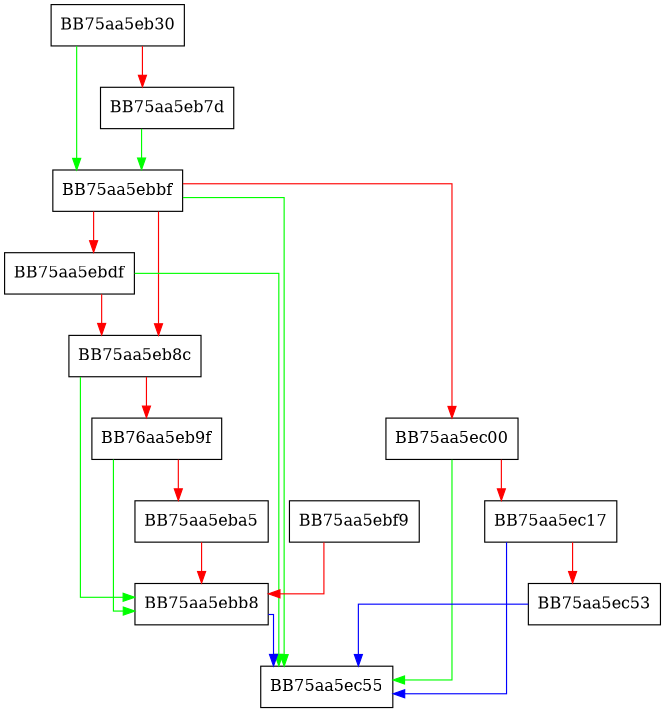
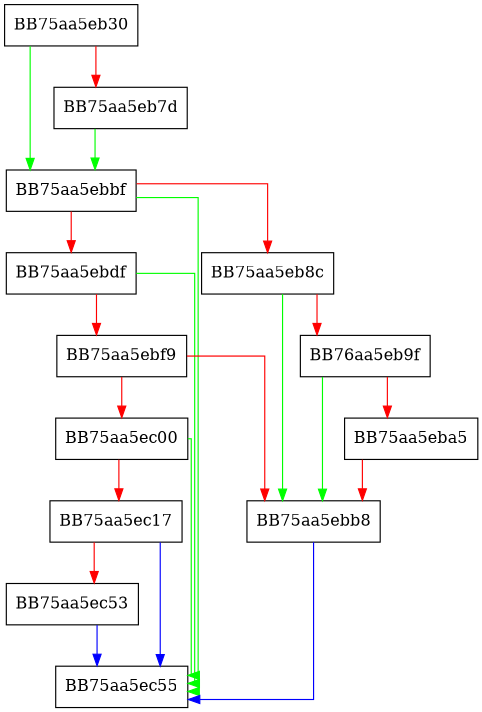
(429, 184) -> (122, 392)
(102, 309) -> (96, 309)
